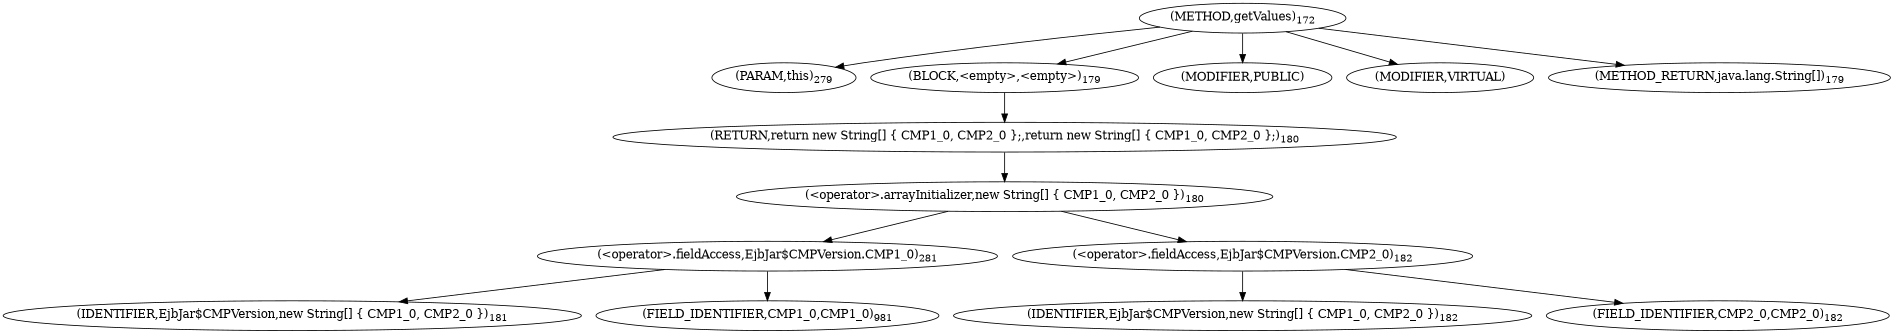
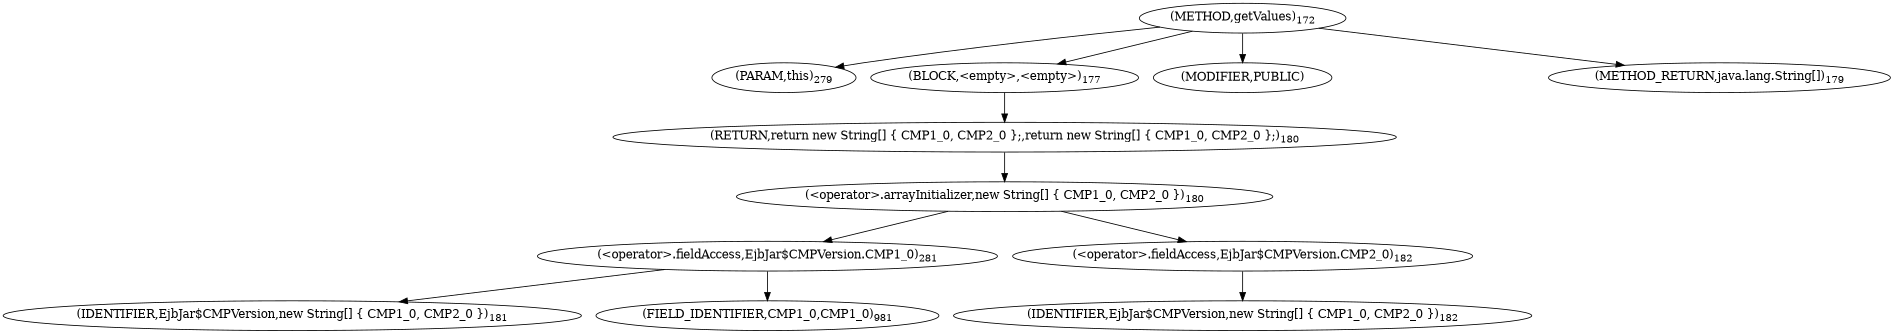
(1091, 76) -> (1091, 76)
(1440, 78) -> none
(1718, 316) -> none
